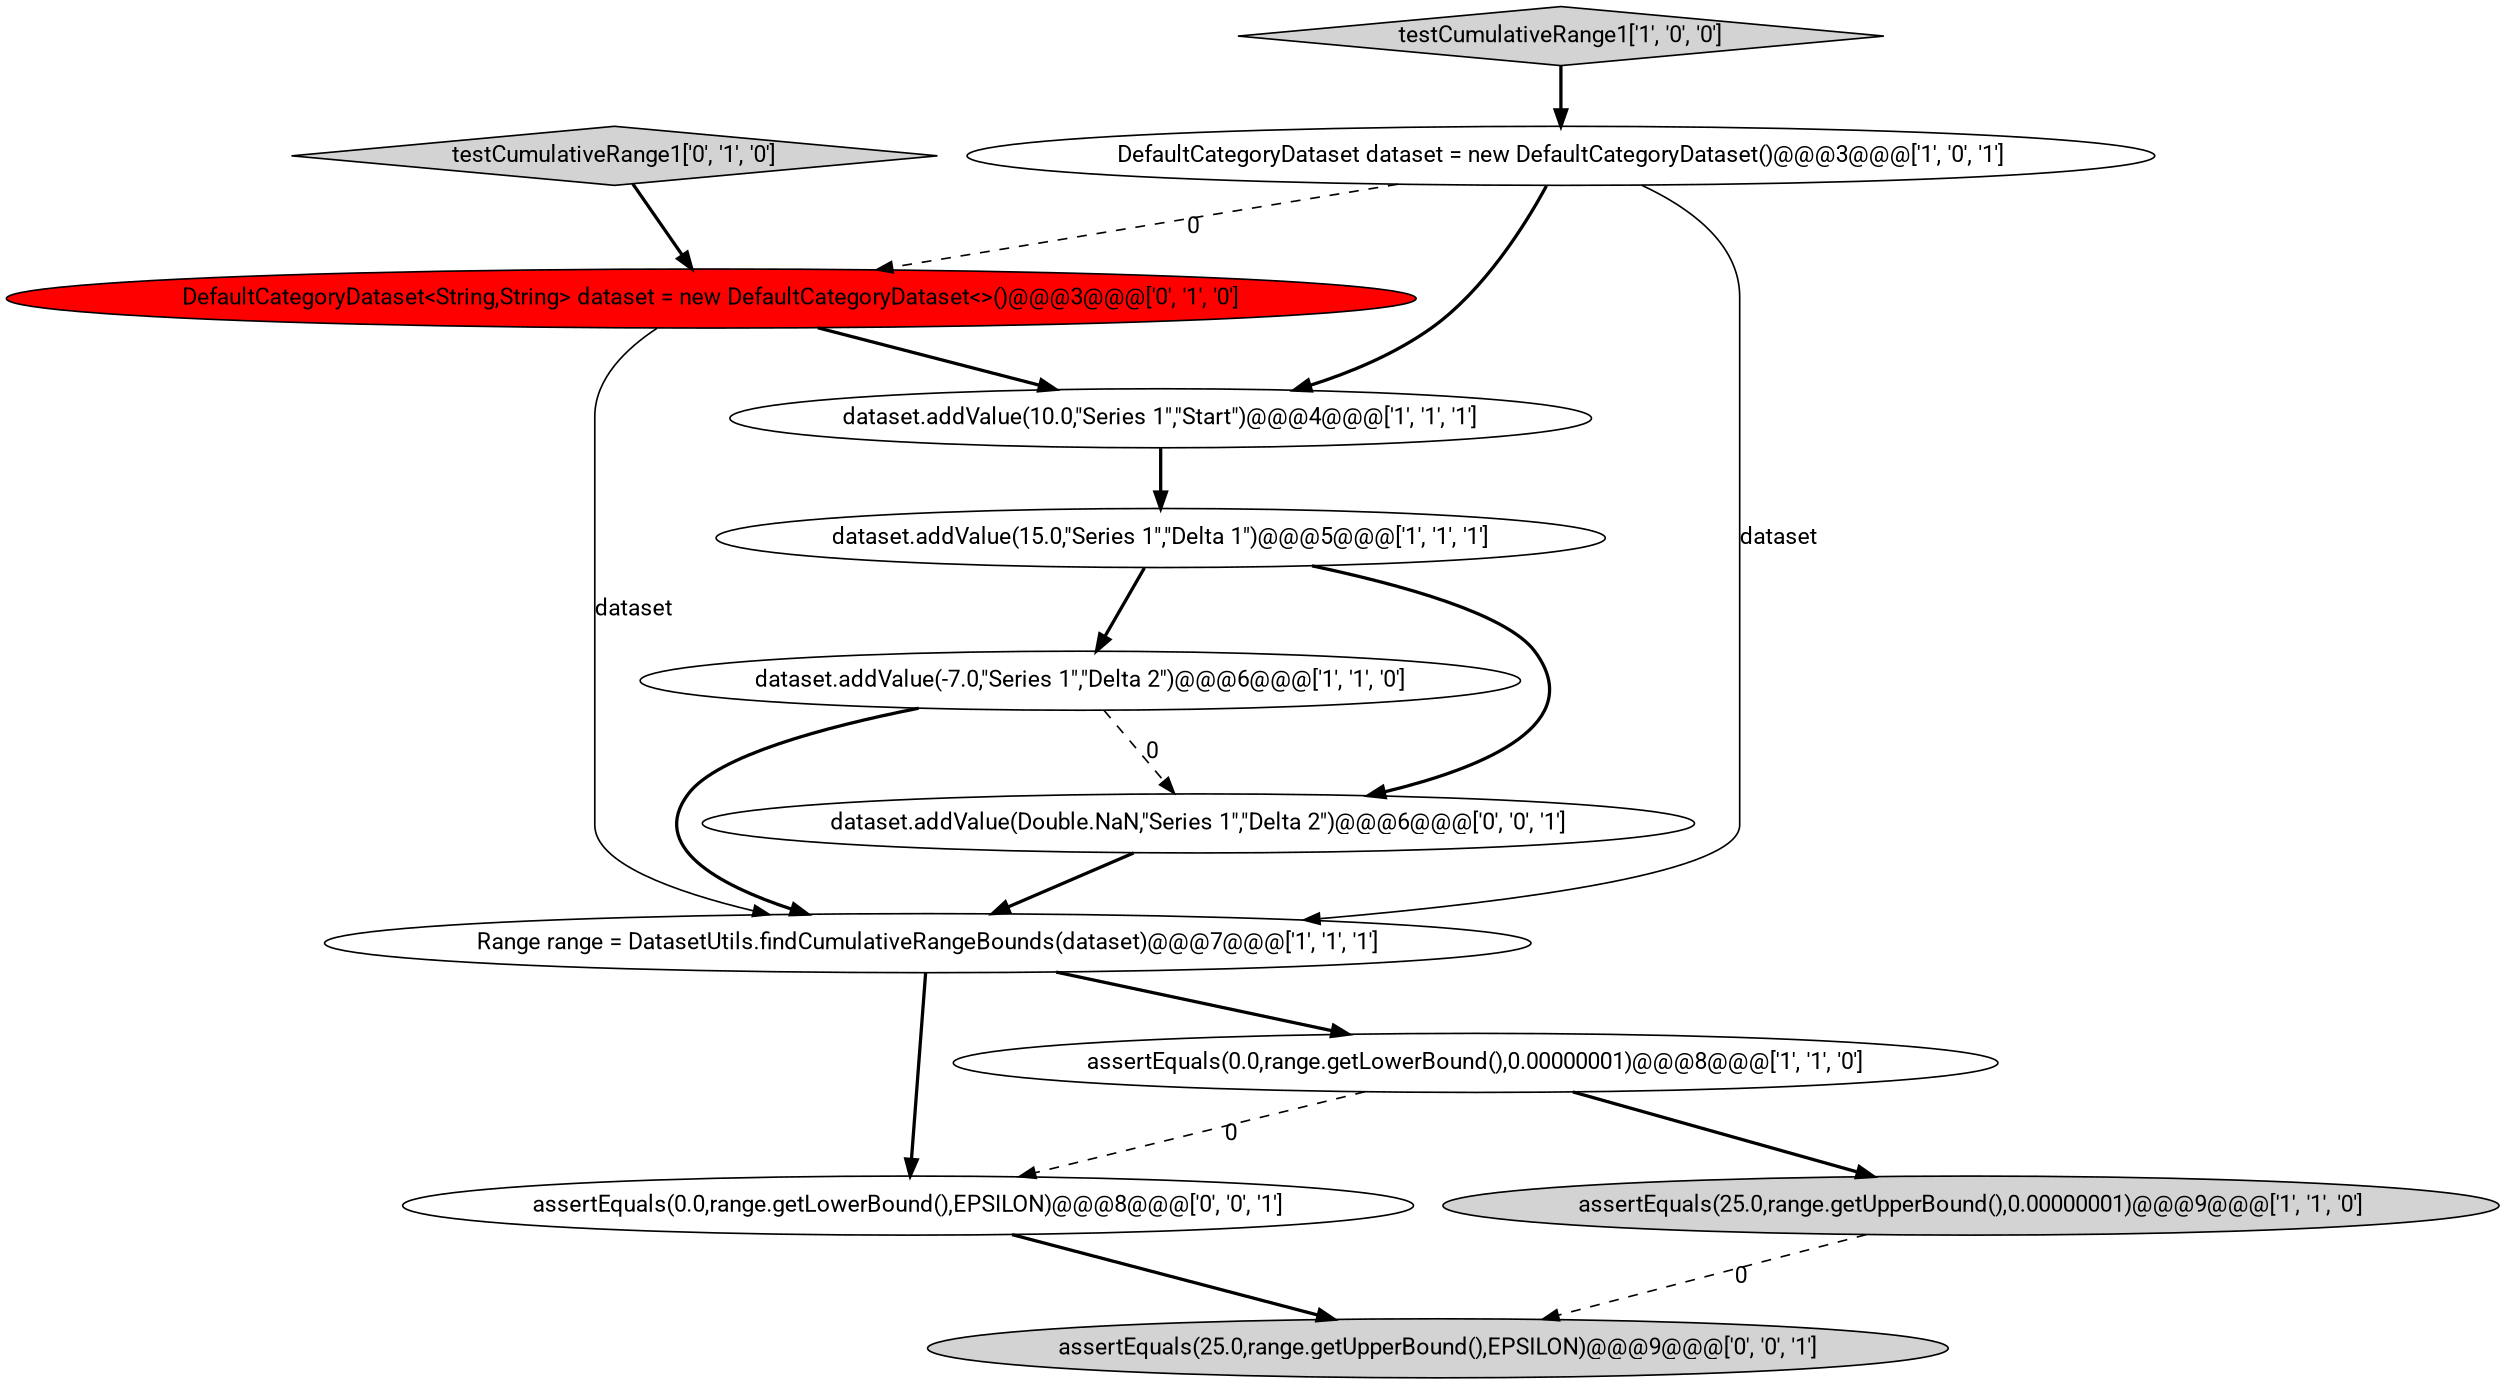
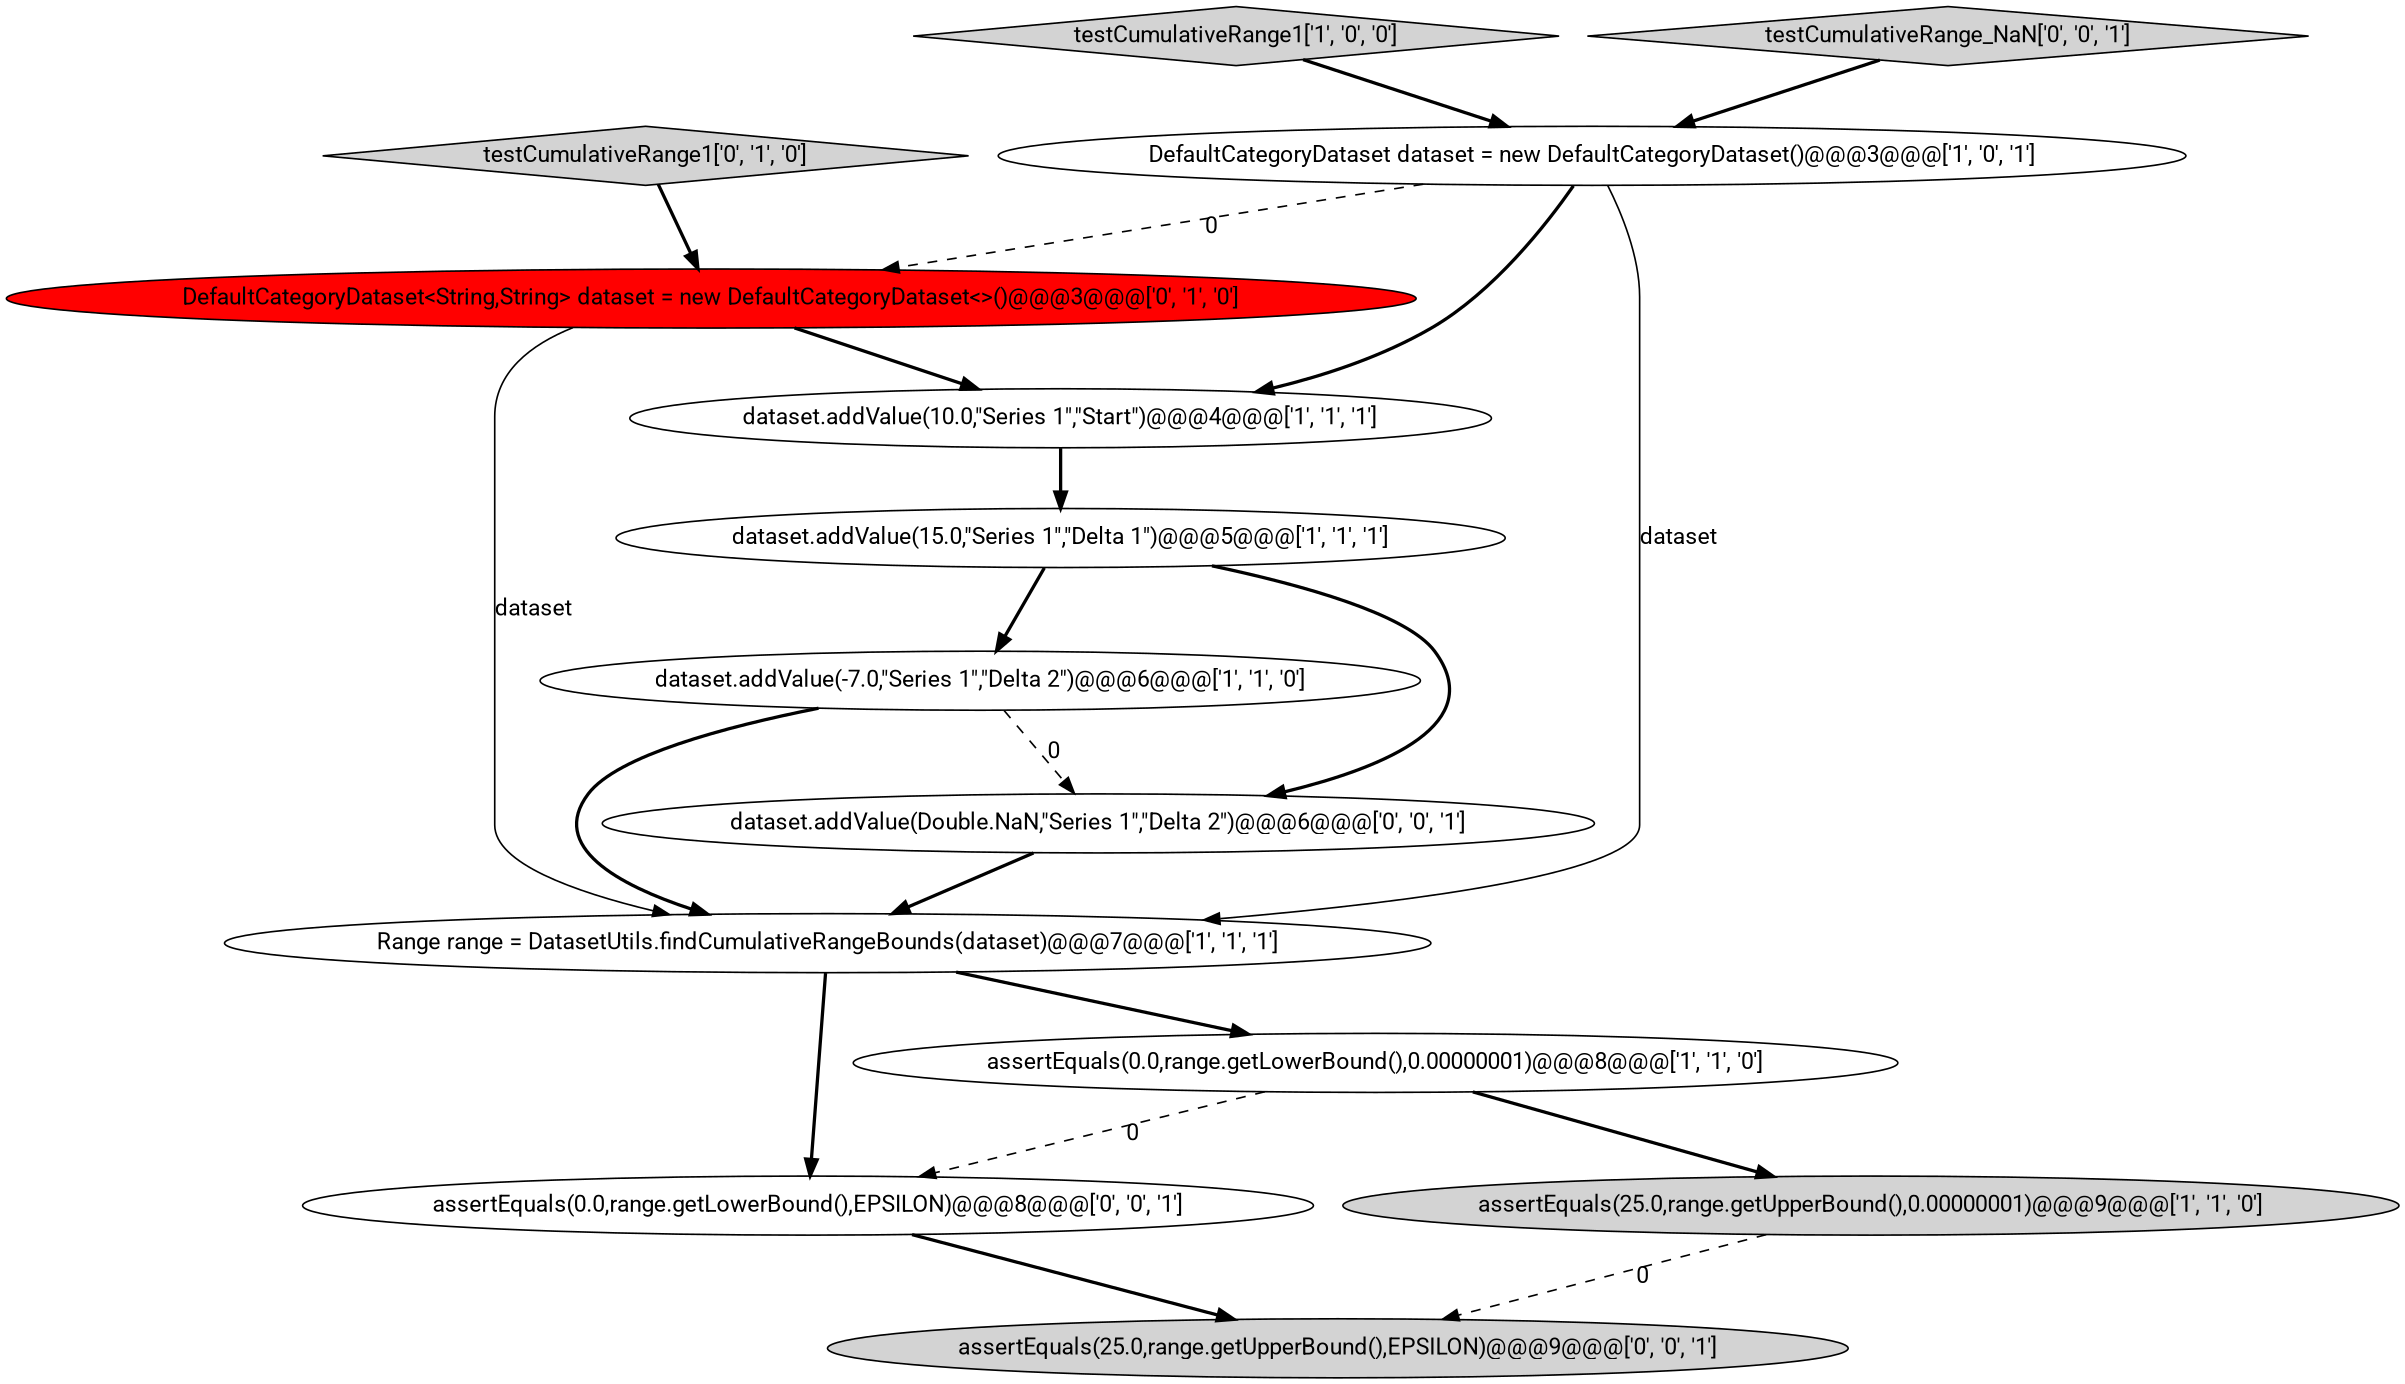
none -> (1948, 36)
